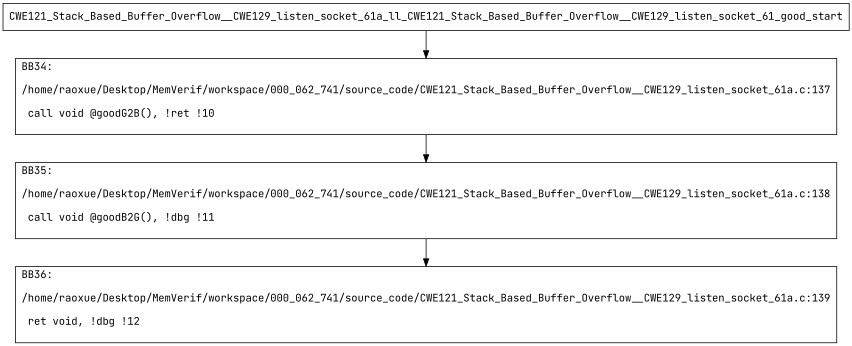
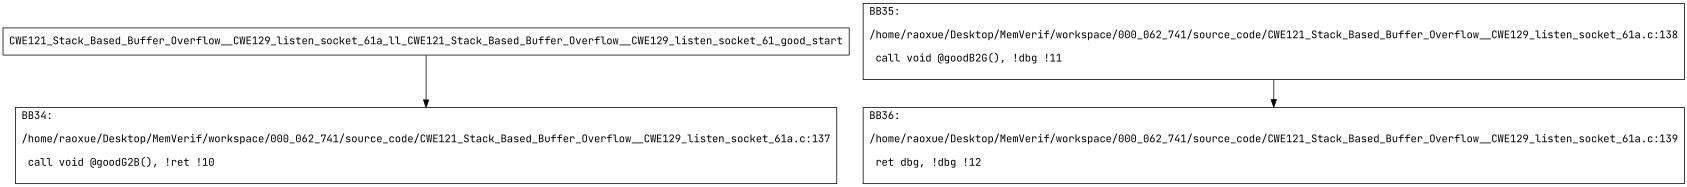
(426, 145) -> none
(81, 322) -> (925, 163)
